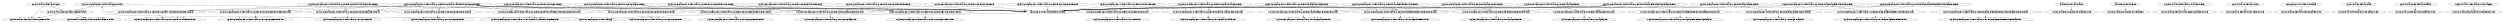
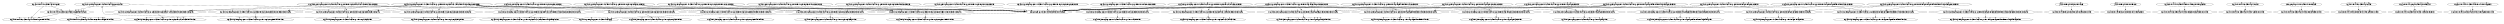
(2072, 4) -> (2072, 4)
(2185, 4) -> (2185, 4)
(2415, 12) -> (2415, 12)
